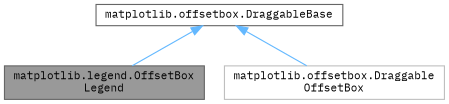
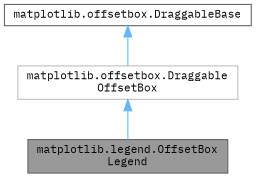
(162, 49) -> (128, 125)
